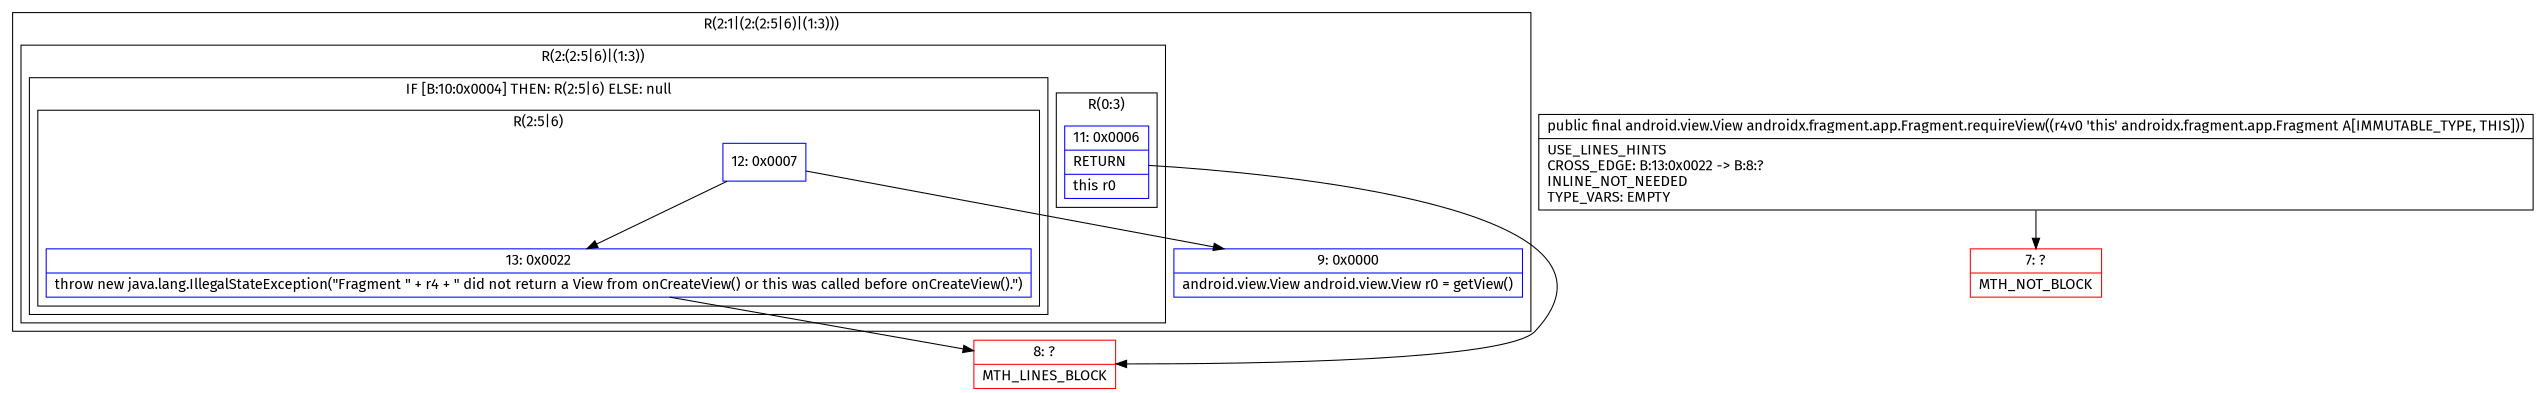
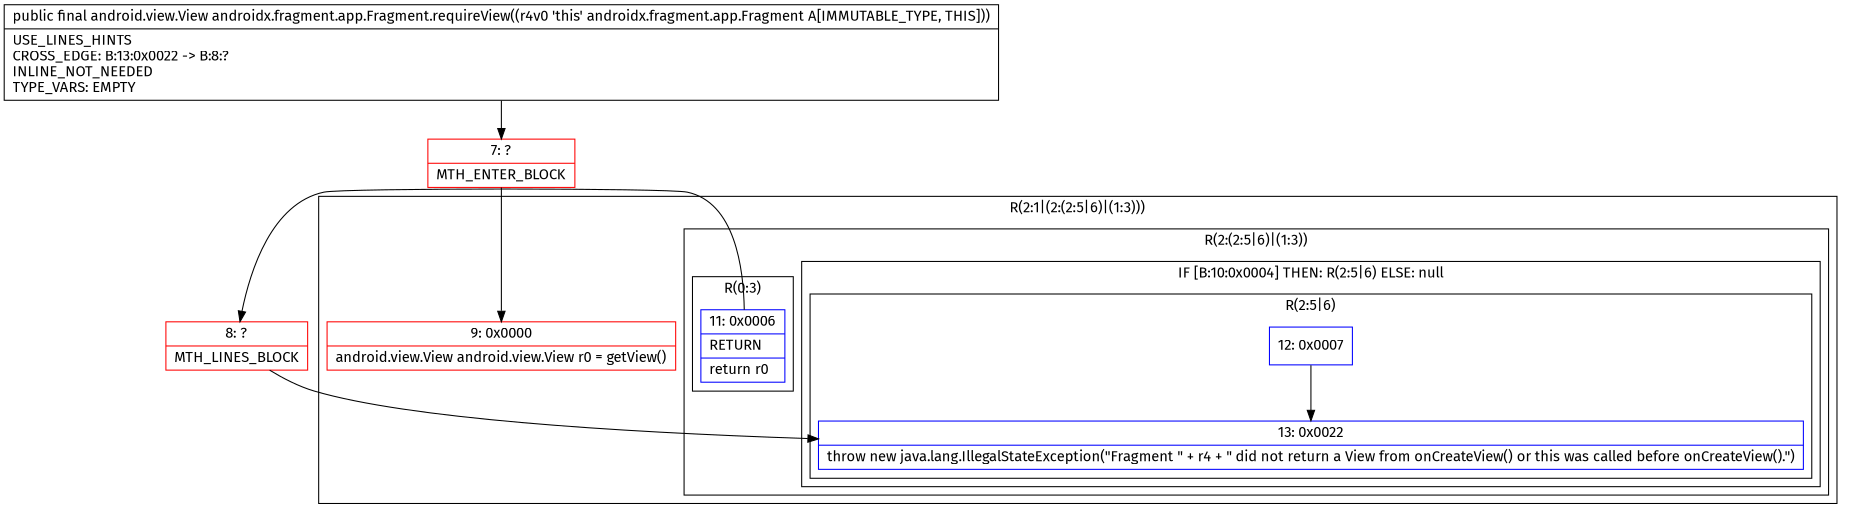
(1095, 186) -> (739, 370)
(1010, 209) -> (501, 249)
(1348, 273) -> (501, 346)
(2036, 285) -> (501, 175)
(816, 323) -> (535, 424)
